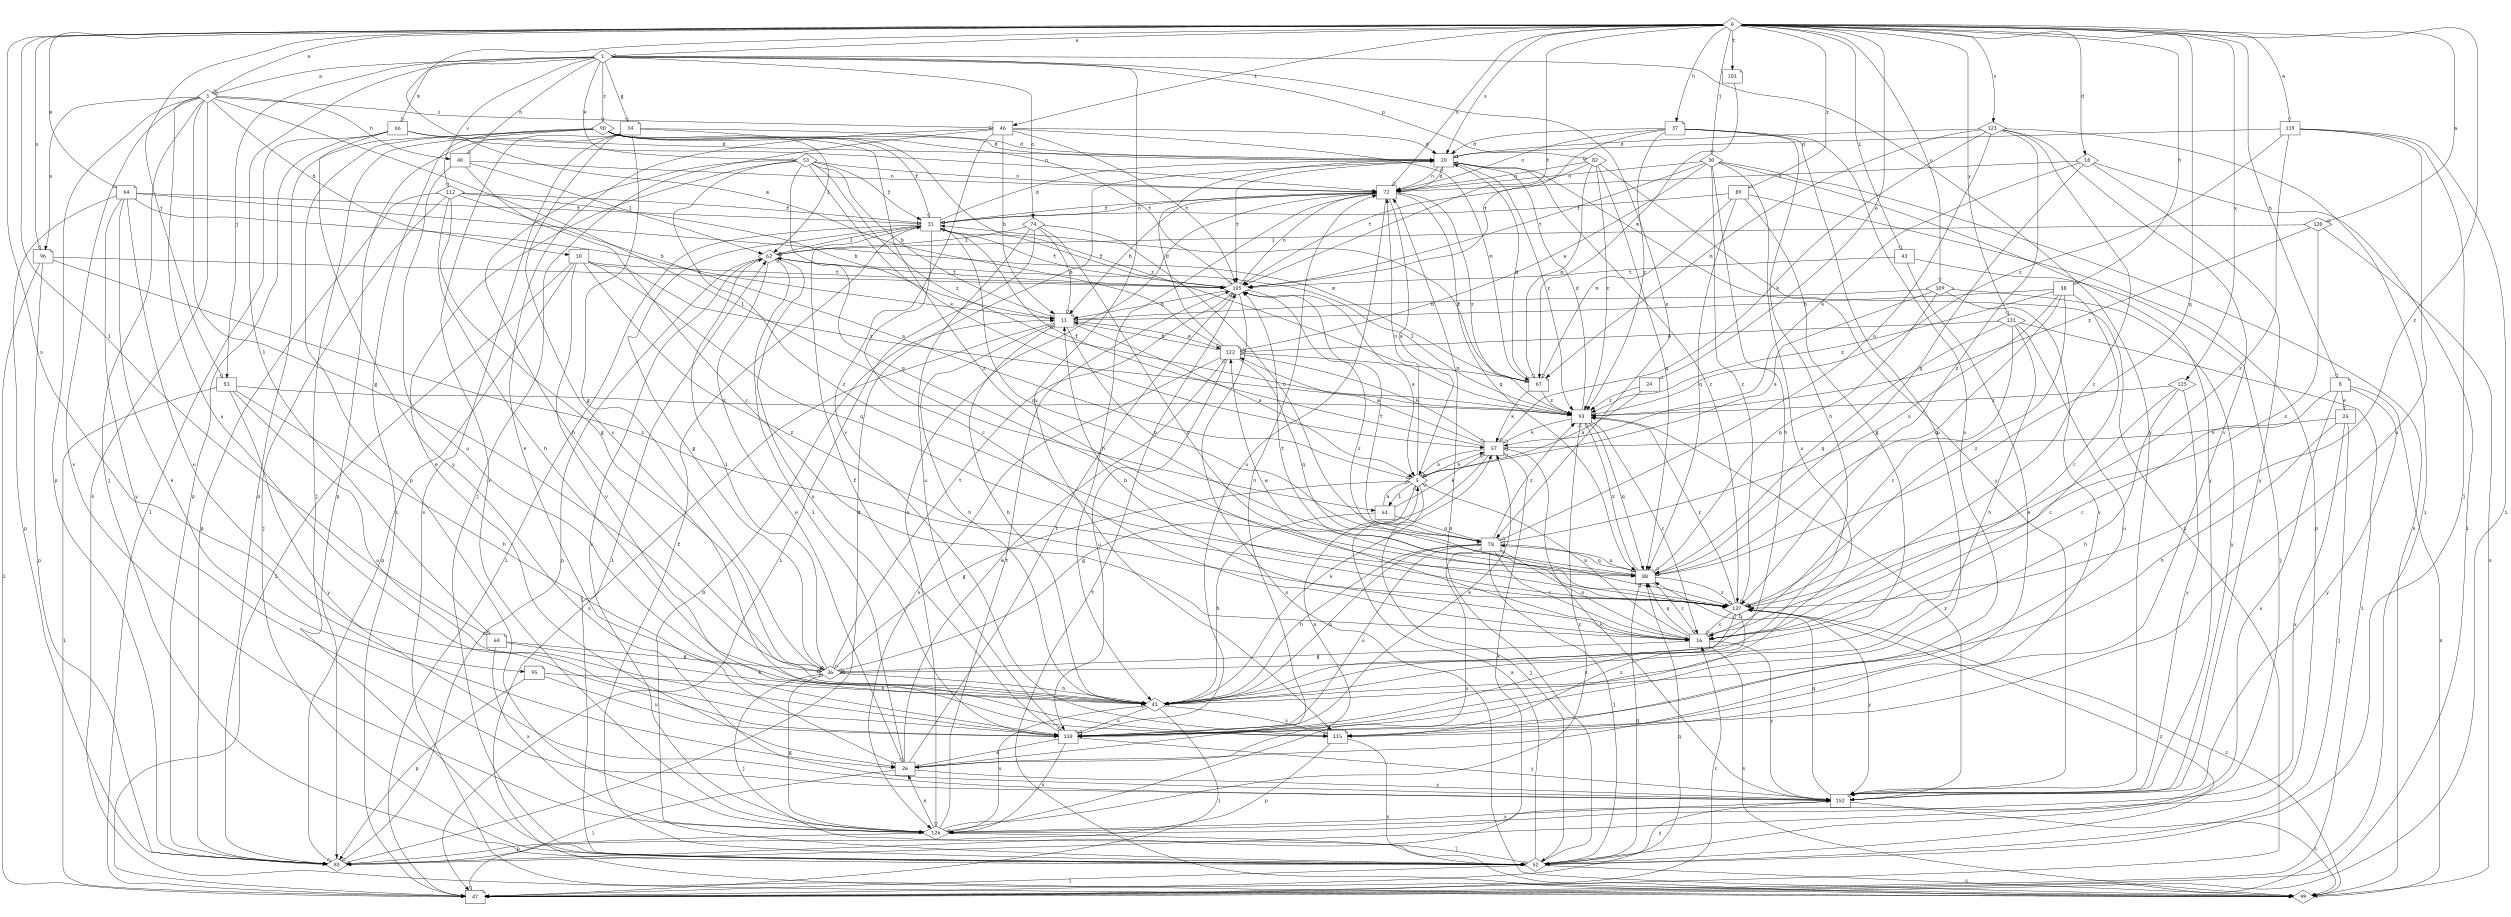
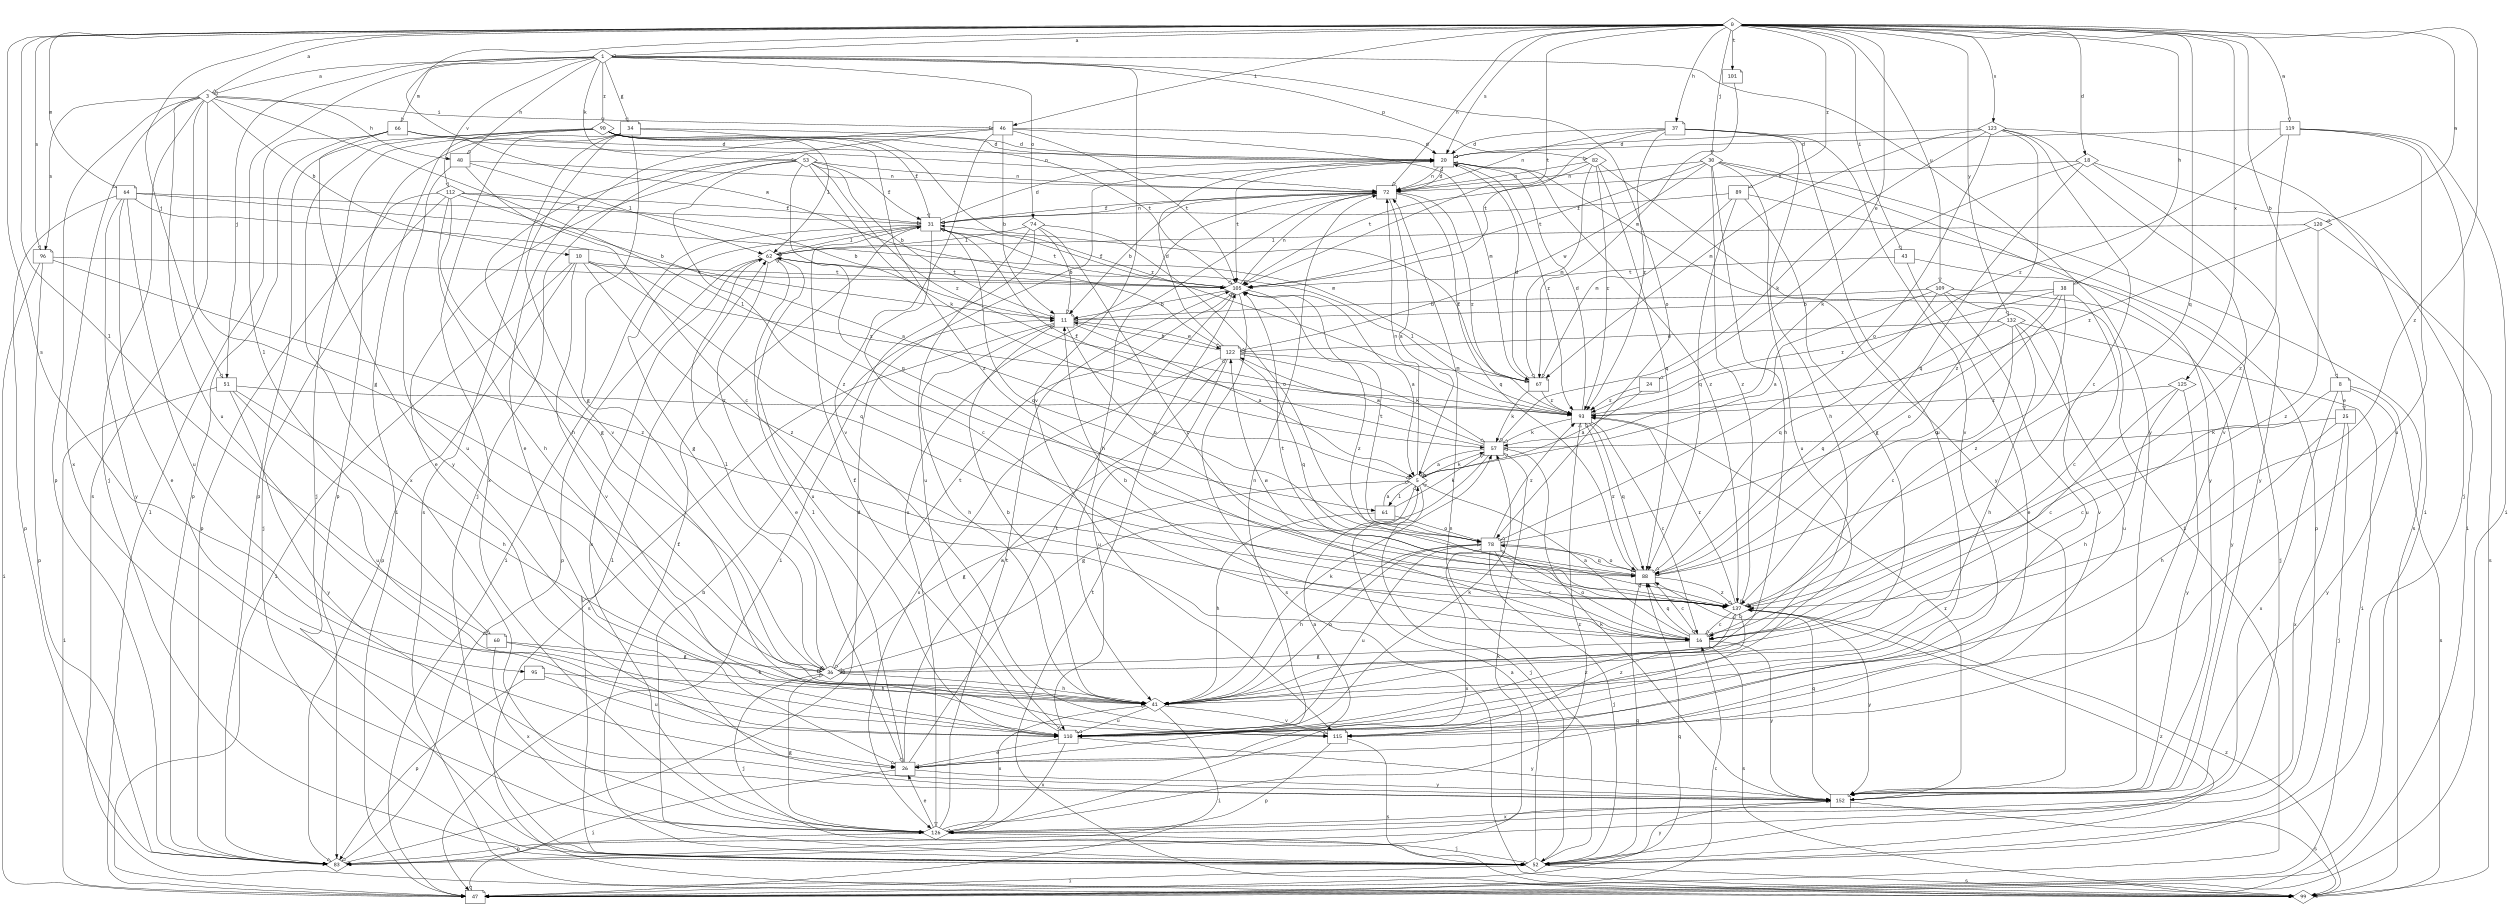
(2011, 320) -> (2011, 320)
(411, 481) -> (411, 481)
(1225, 491) -> (1773, 667)
